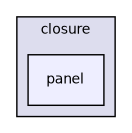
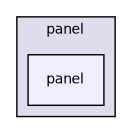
(66, 30) -> (66, 30)
